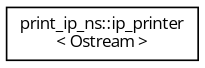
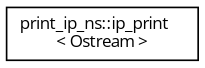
(102, 34) -> (102, 34)
